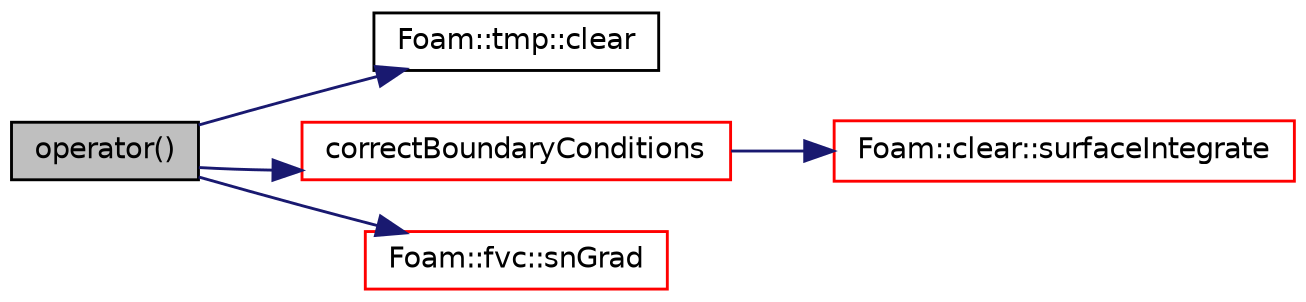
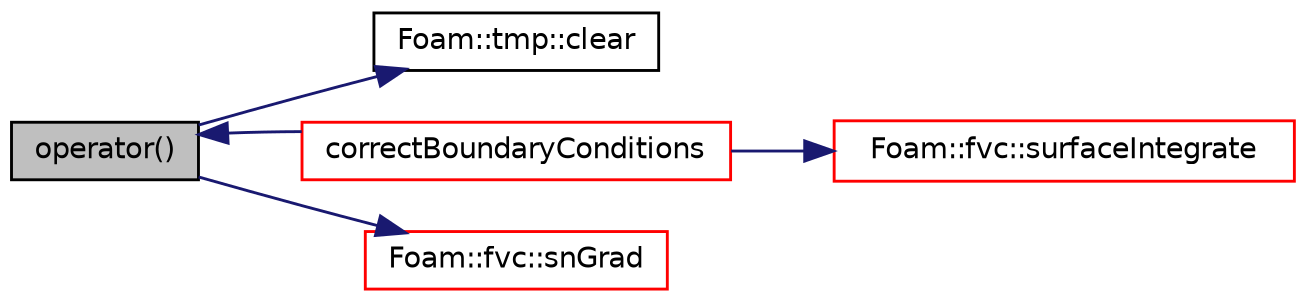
(1064, 151) -> (1064, 151)
(236, 169) -> (265, 132)
